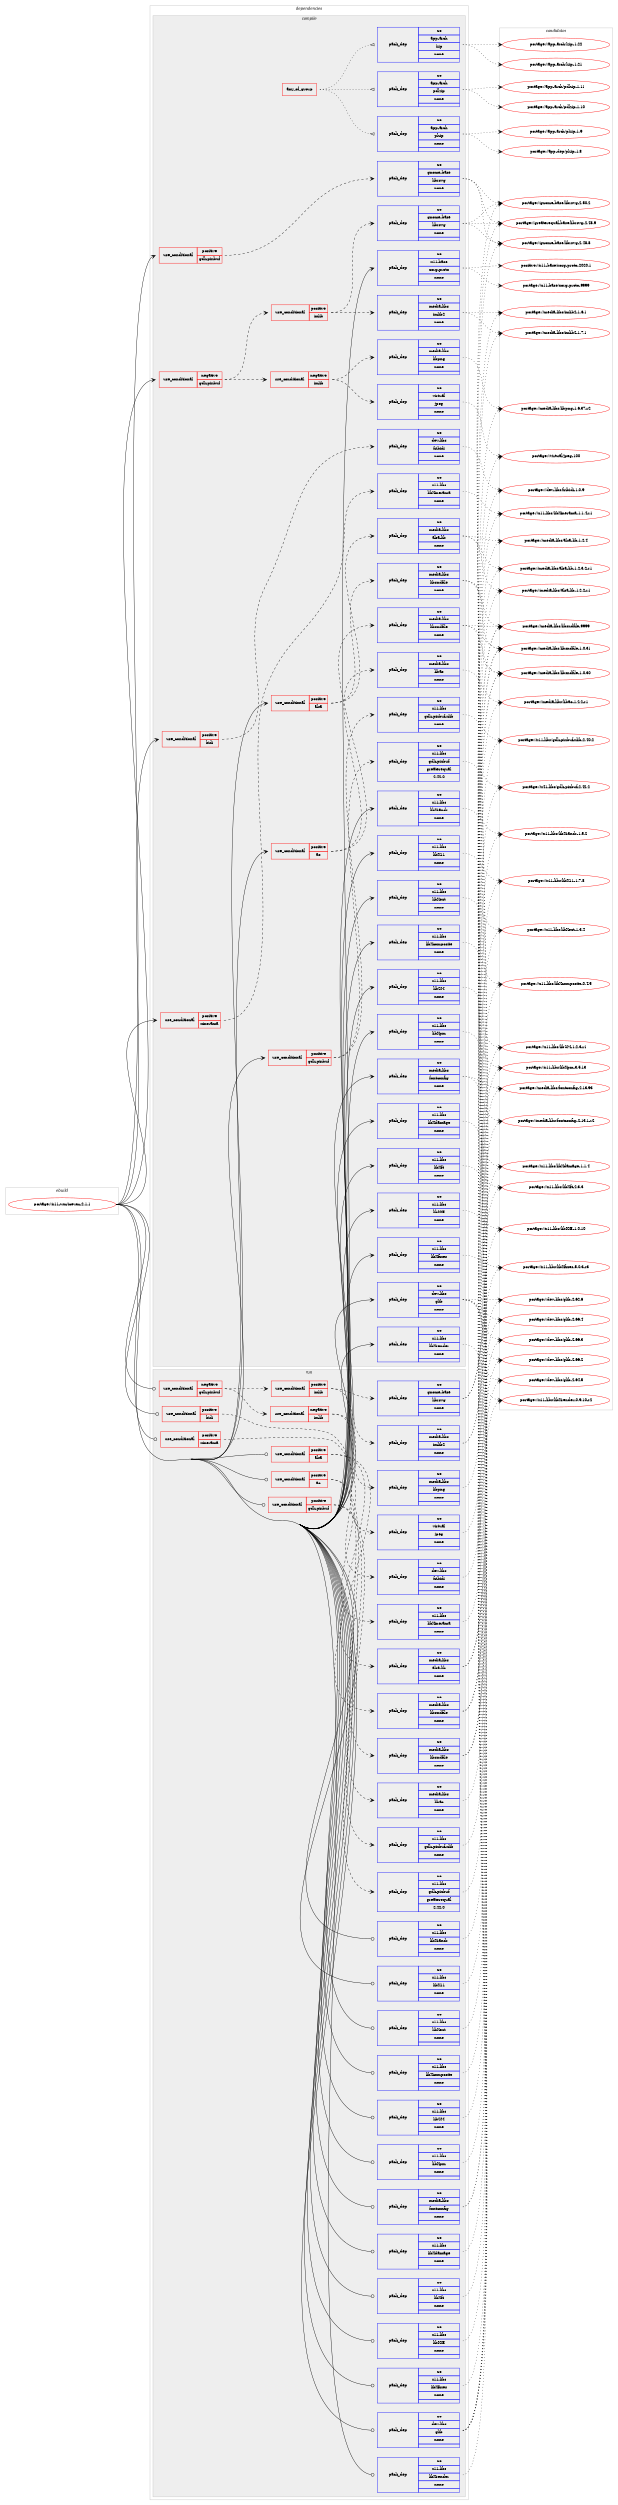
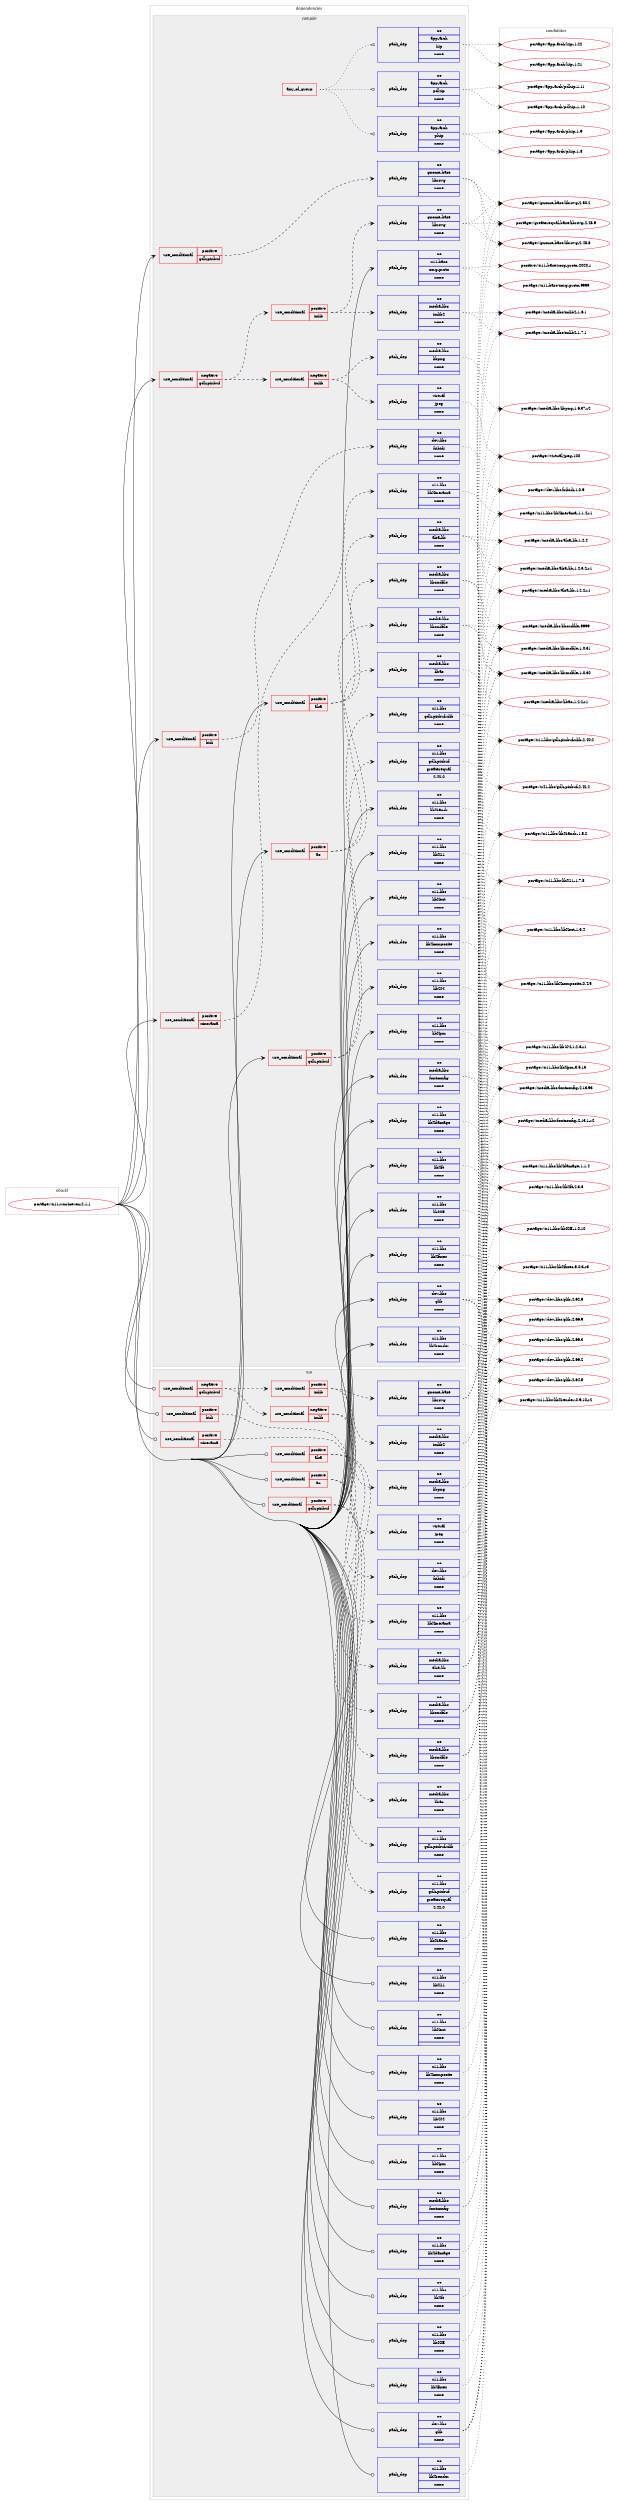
(556, 152) -> (556, 152)
(556, 1320) -> (556, 1320)
